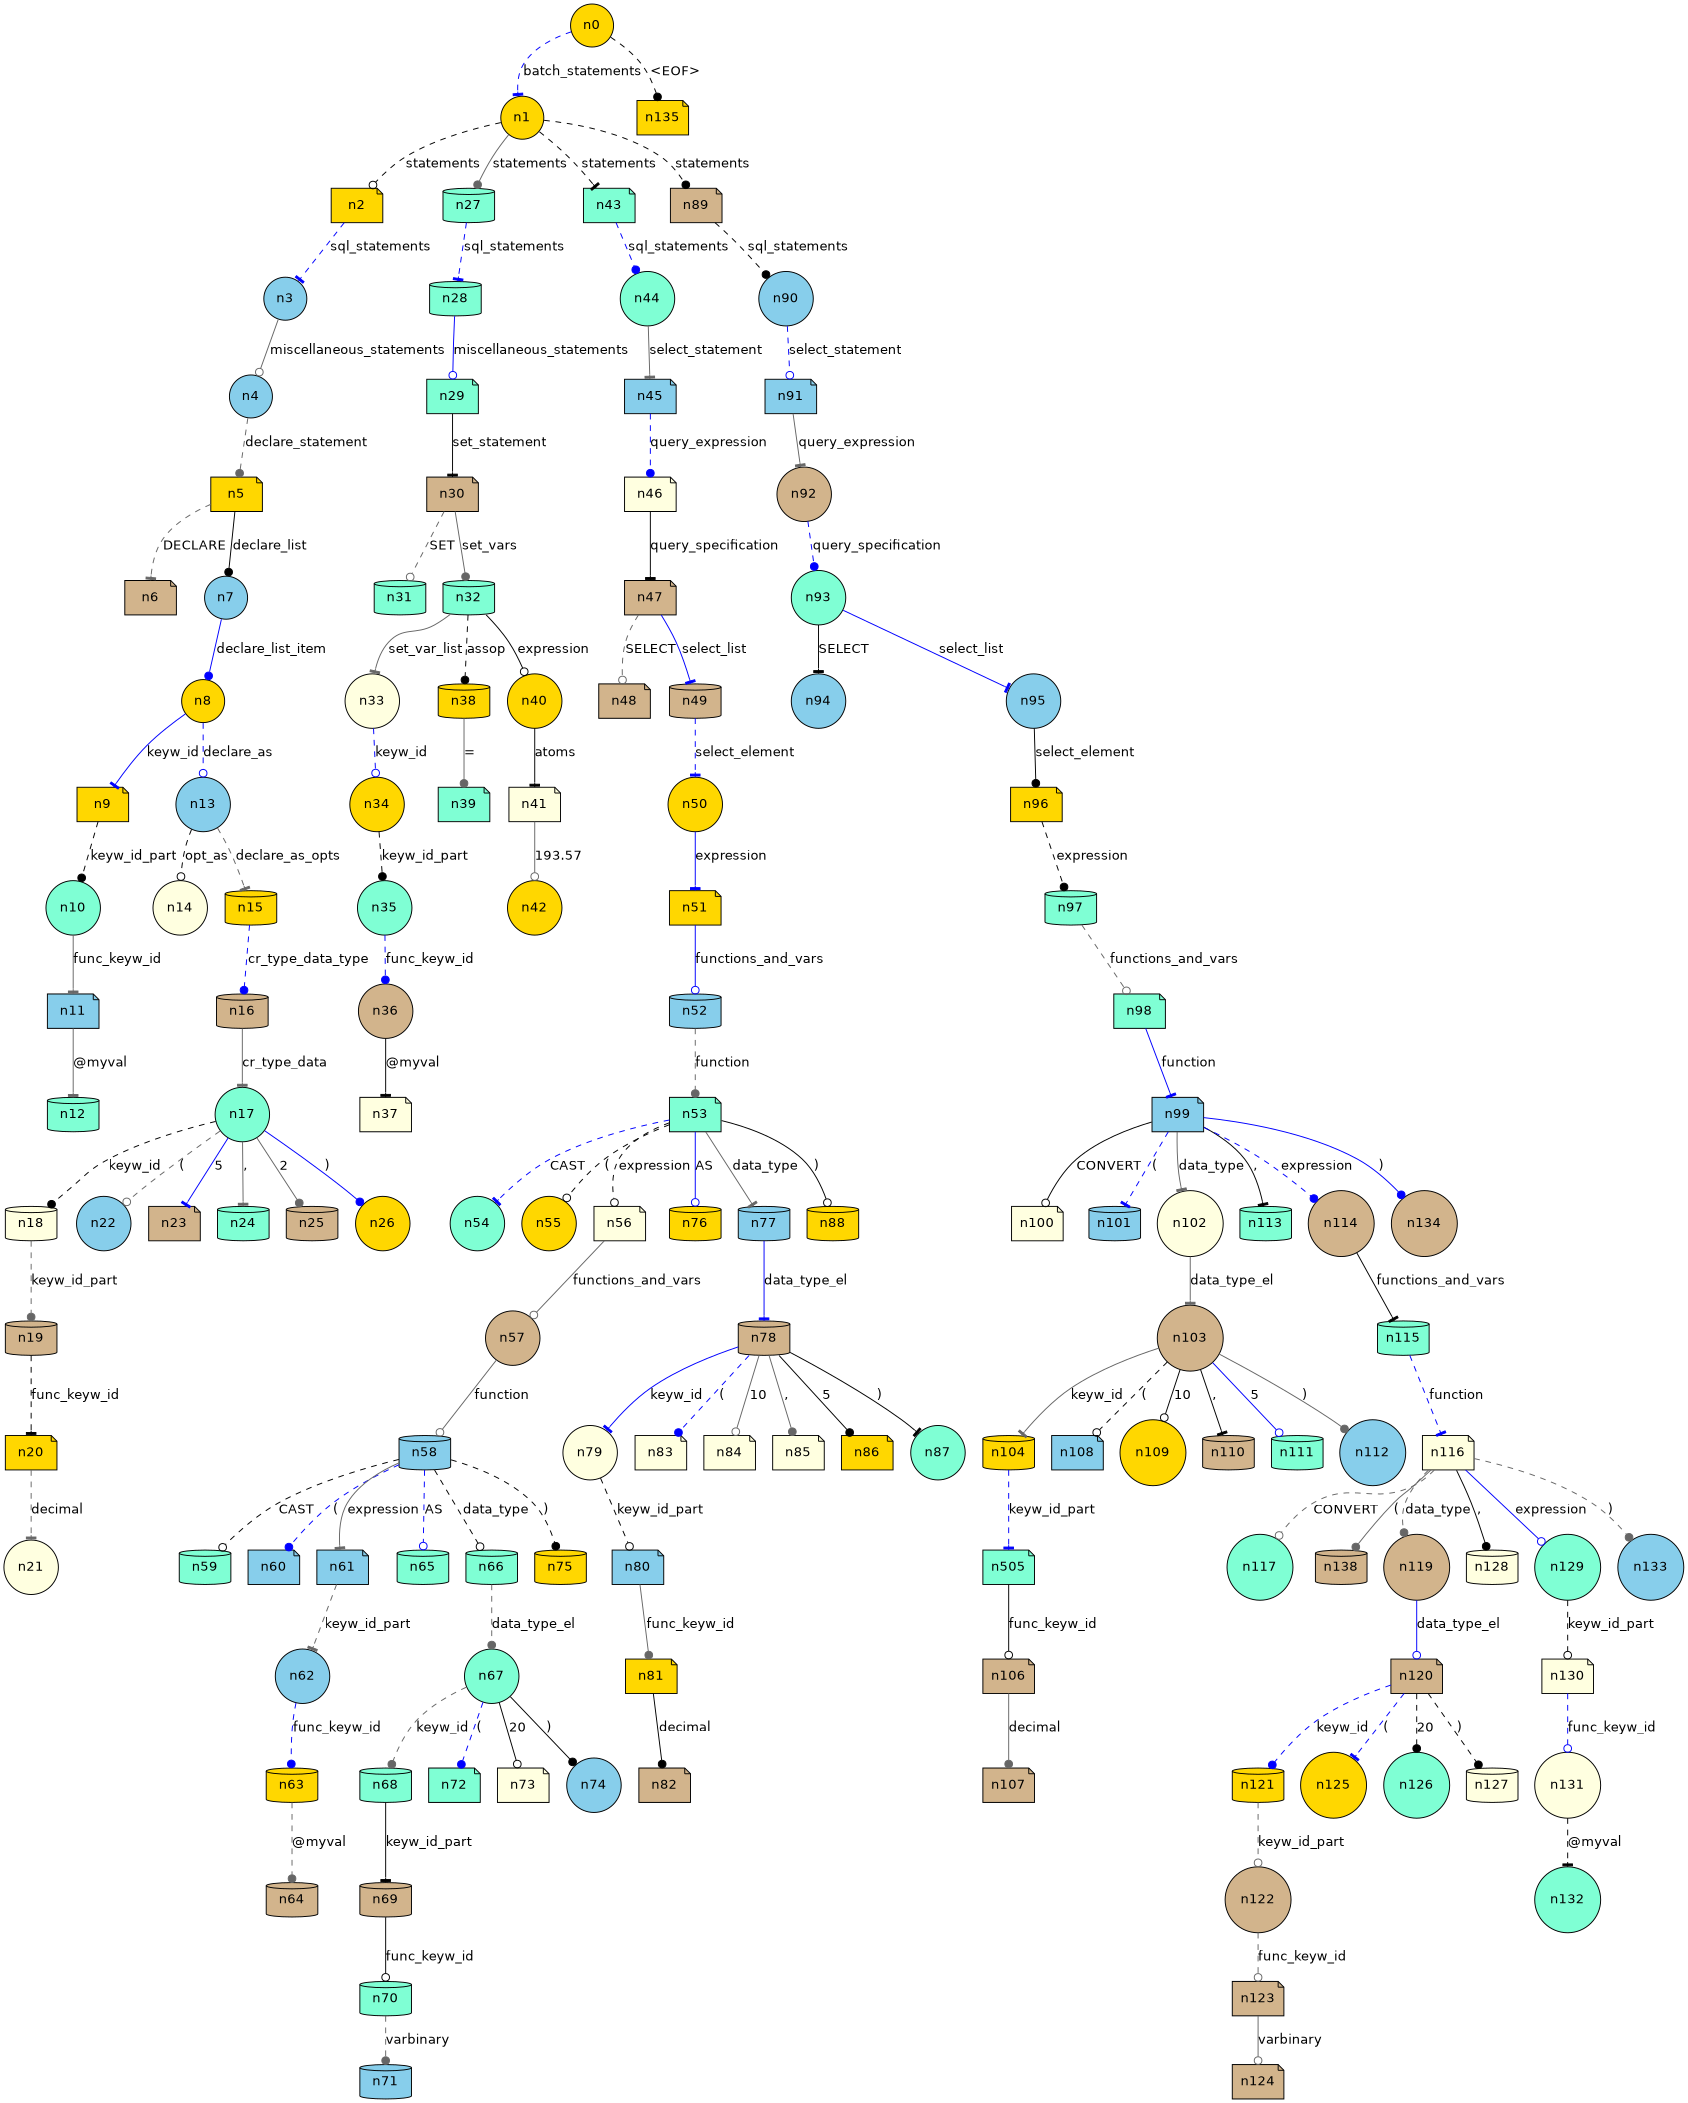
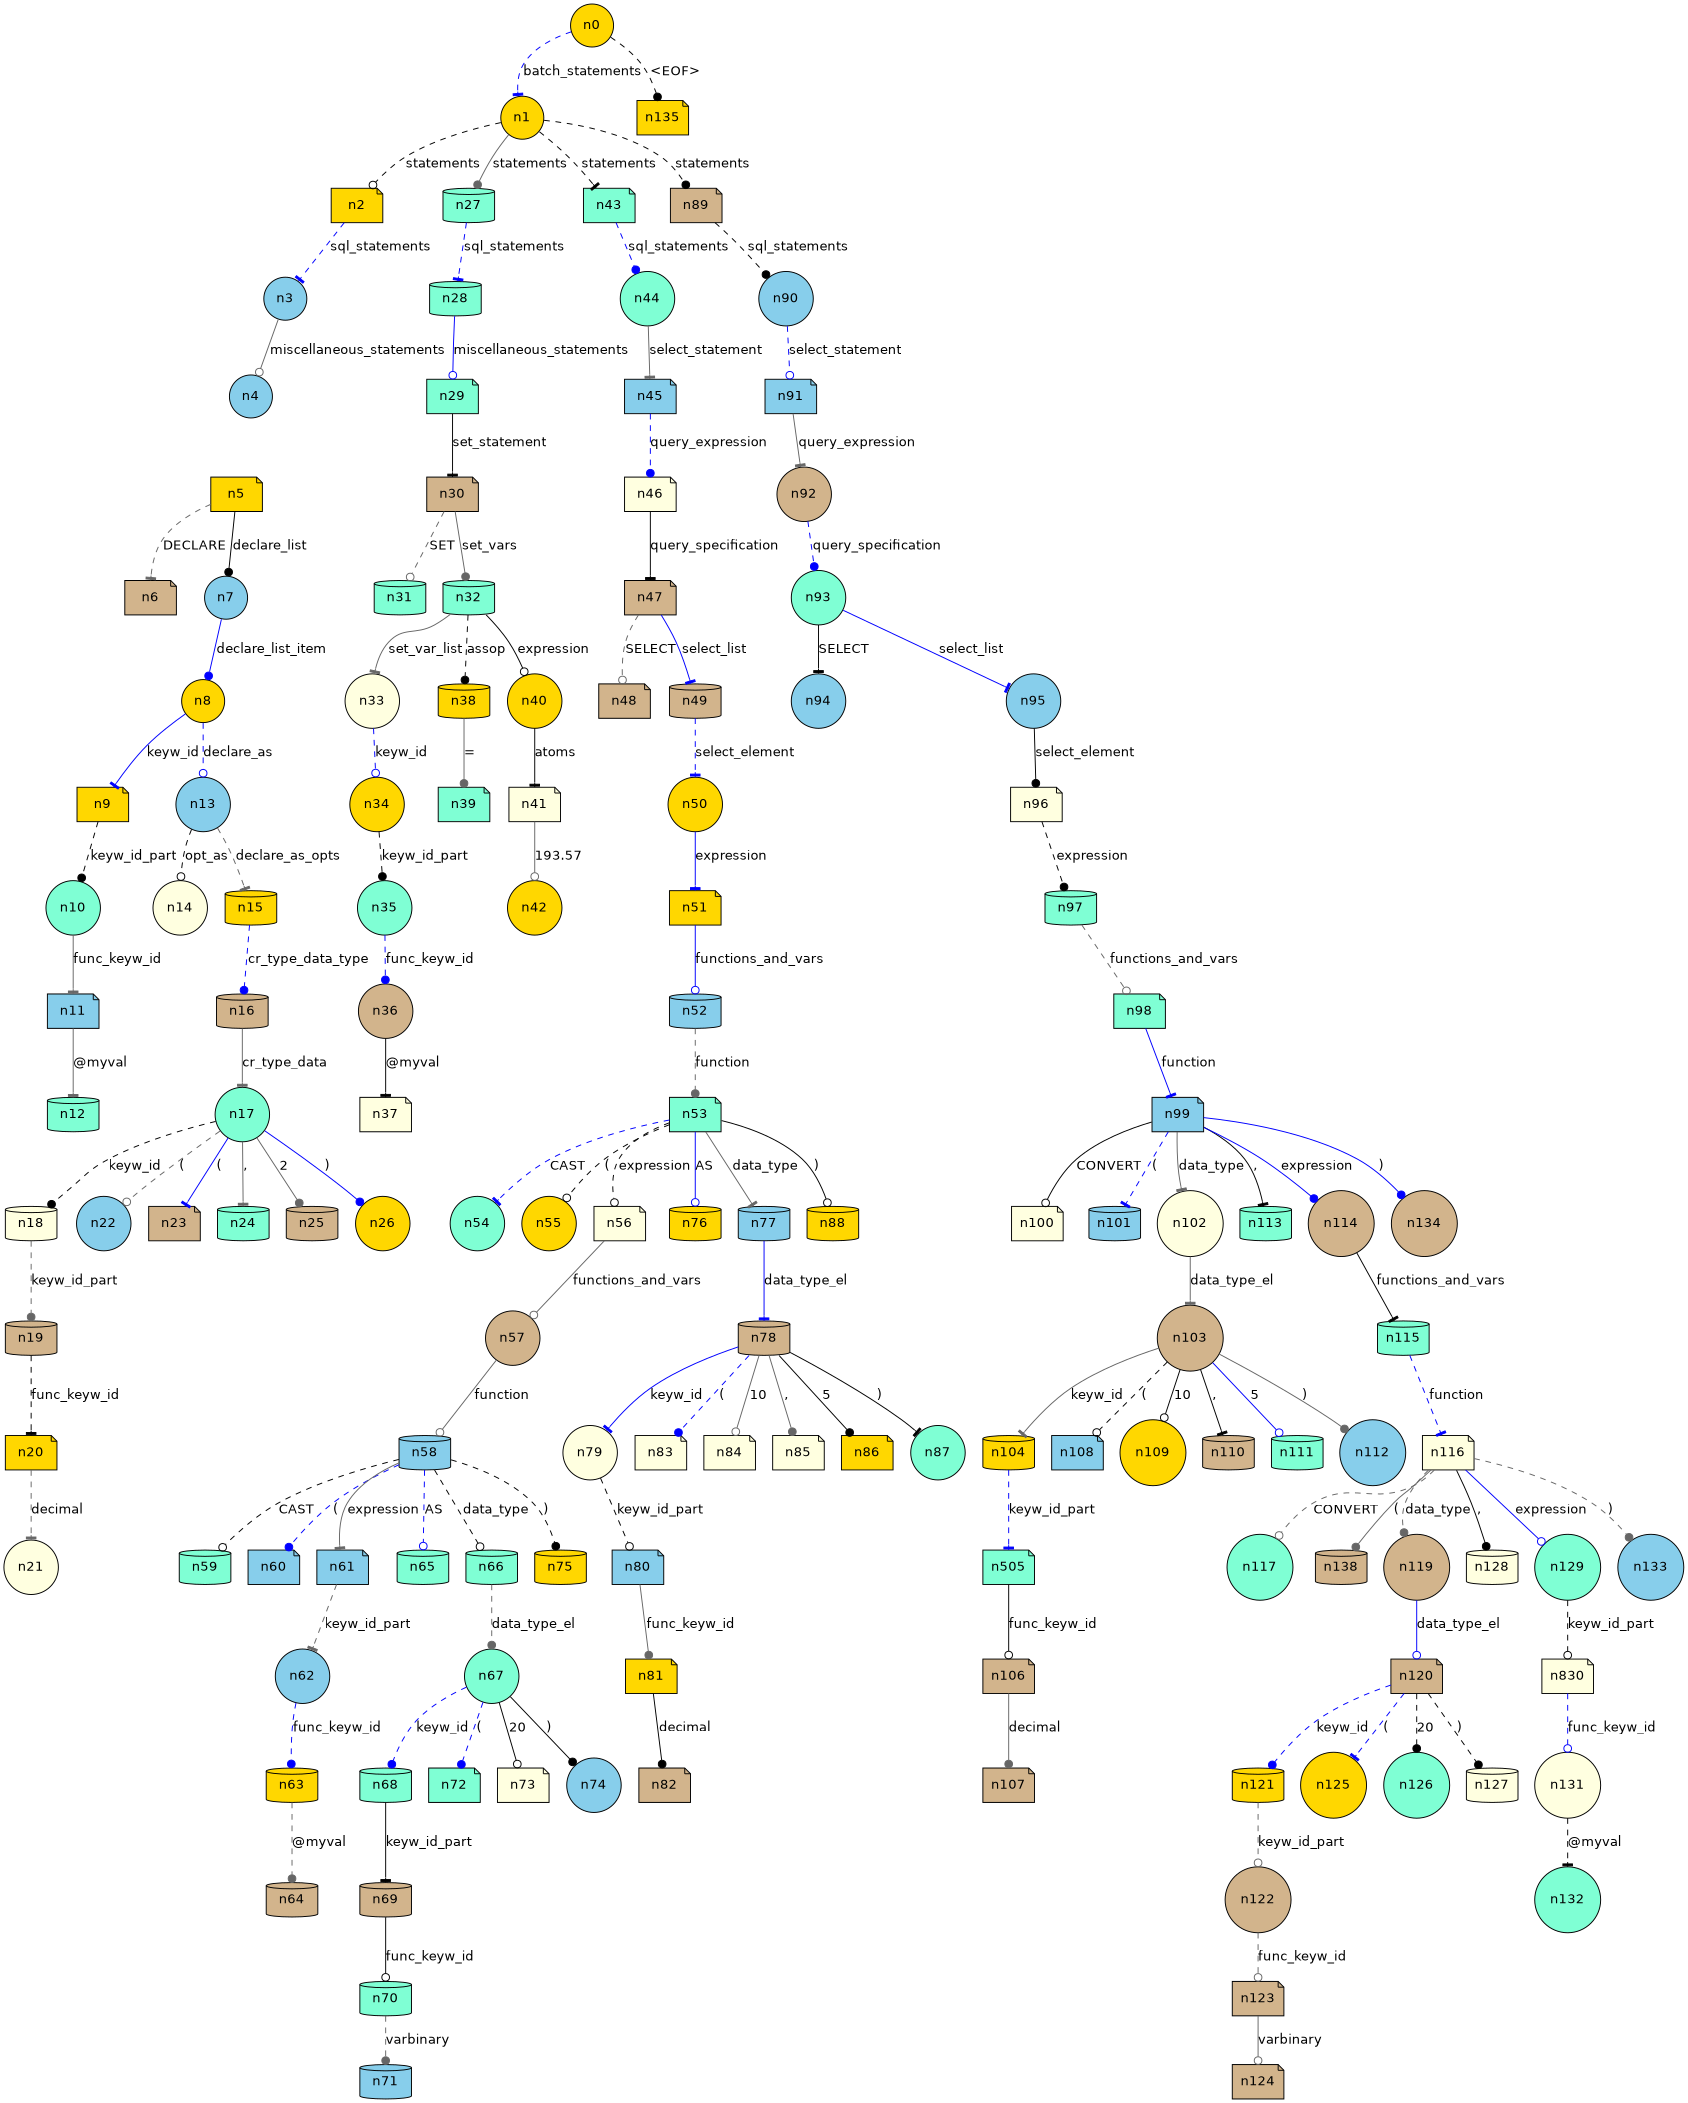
(244, 444) -> none
(1036, 804) -> (1036, 804)
(1260, 1158) -> (1260, 1158)
(219, 1166) -> (219, 1166)
(1568, 1676) -> (1568, 1676)
(421, 1716) -> (421, 1716)
